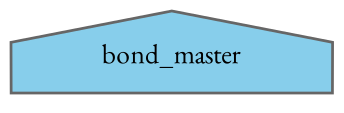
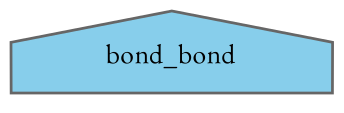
(172, 56) -> (172, 56)
